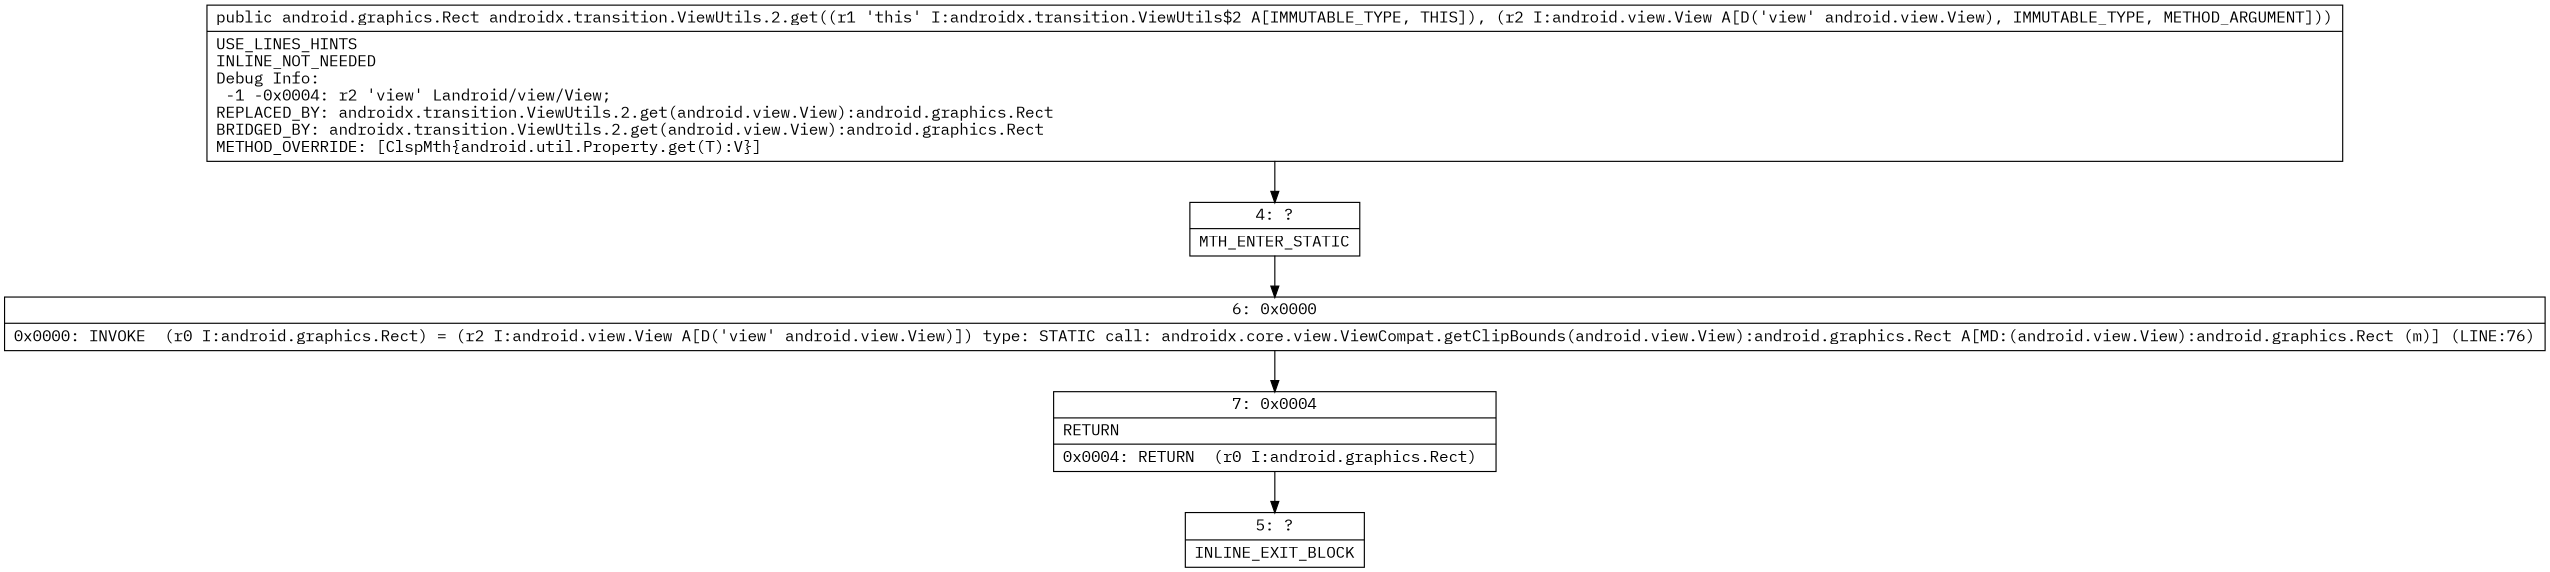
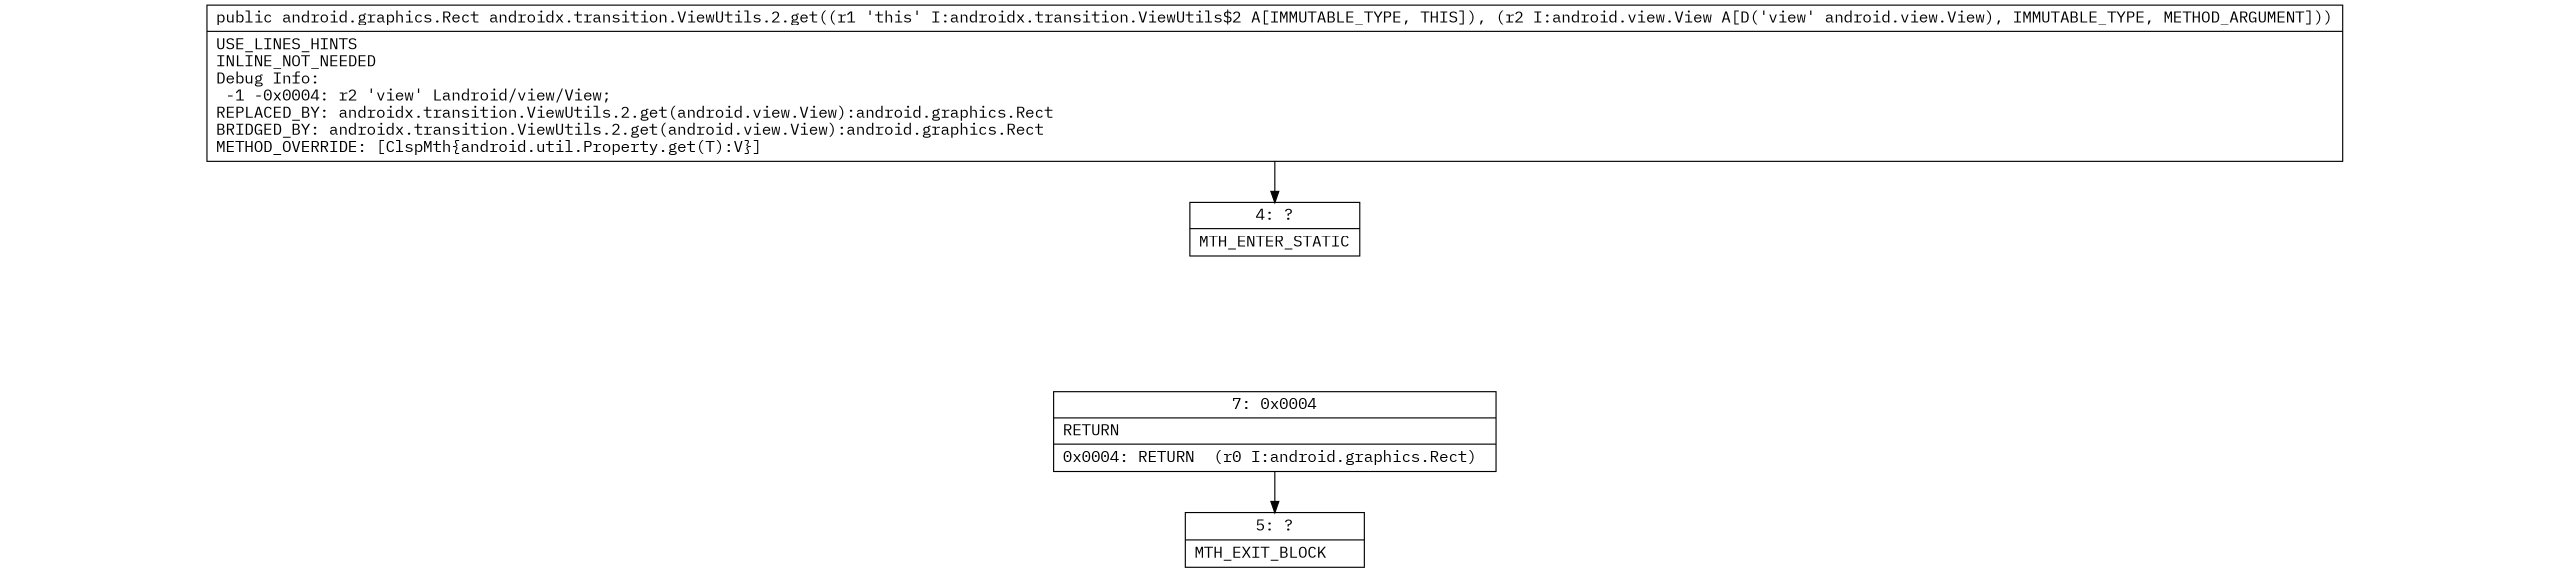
(1275, 324) -> none
(1275, 553) -> (1261, 553)
